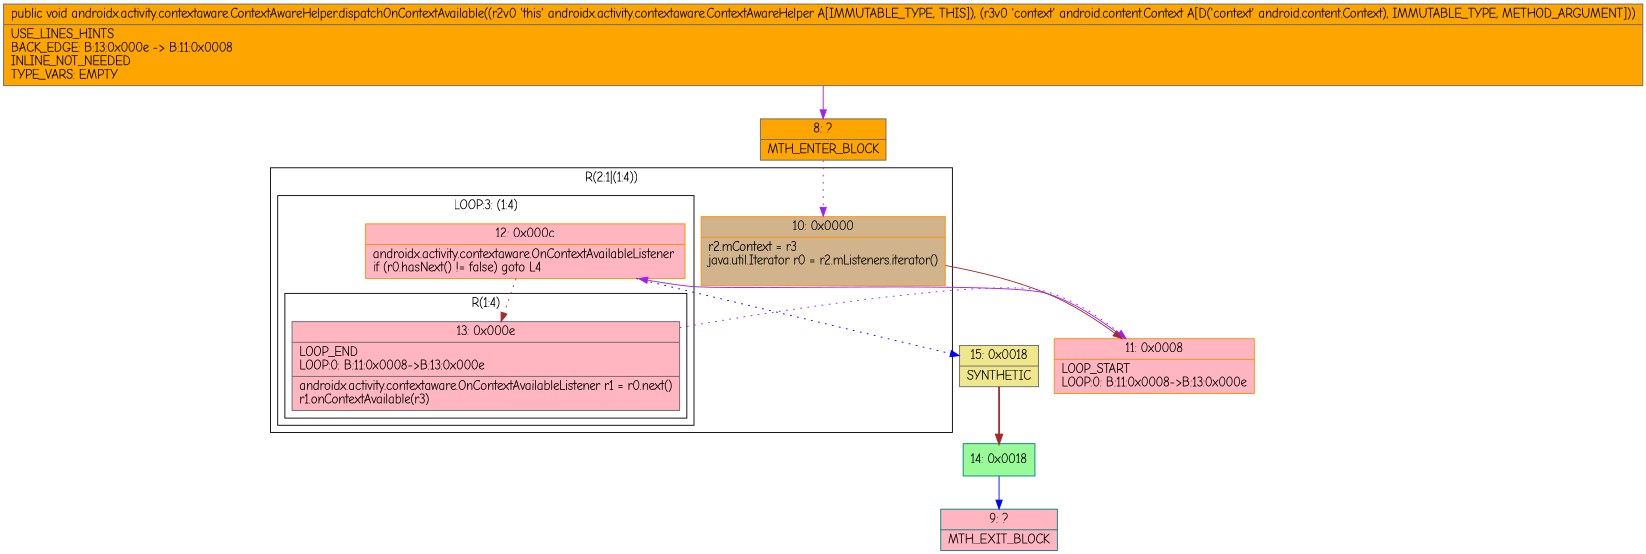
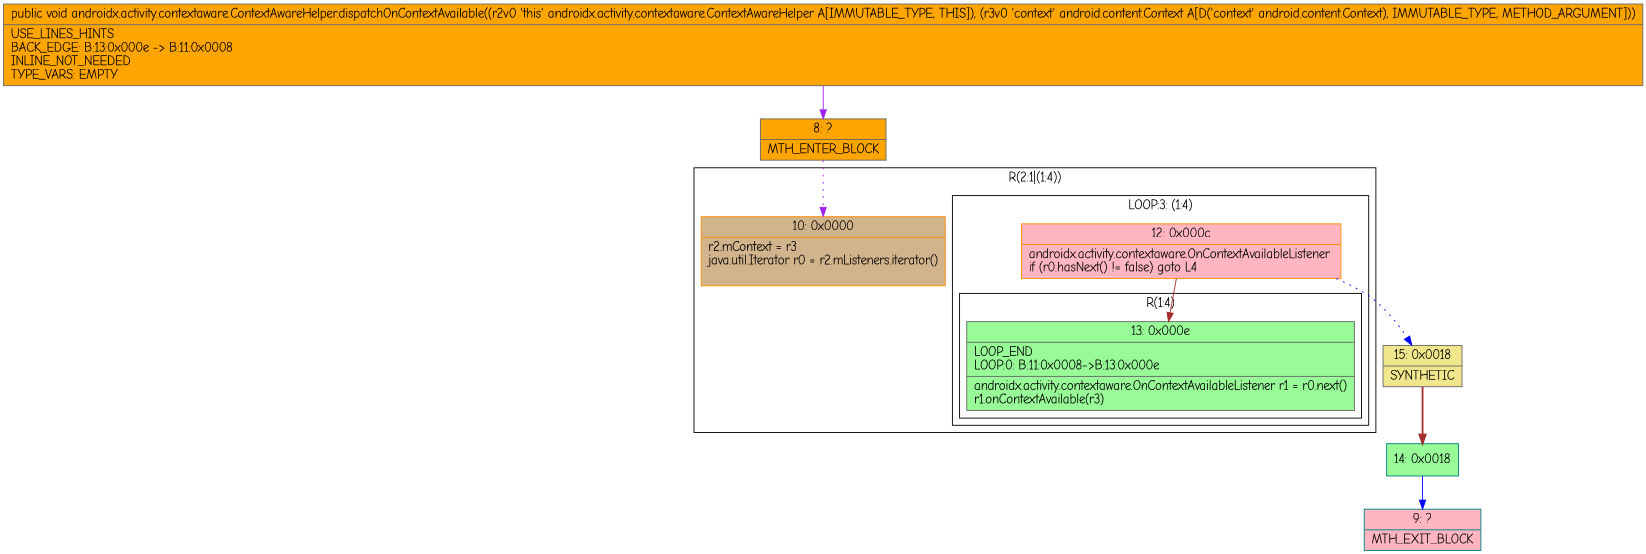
(509, 299) -> (1173, 299)
(486, 366) -> (1161, 366)
(1154, 366) -> none
